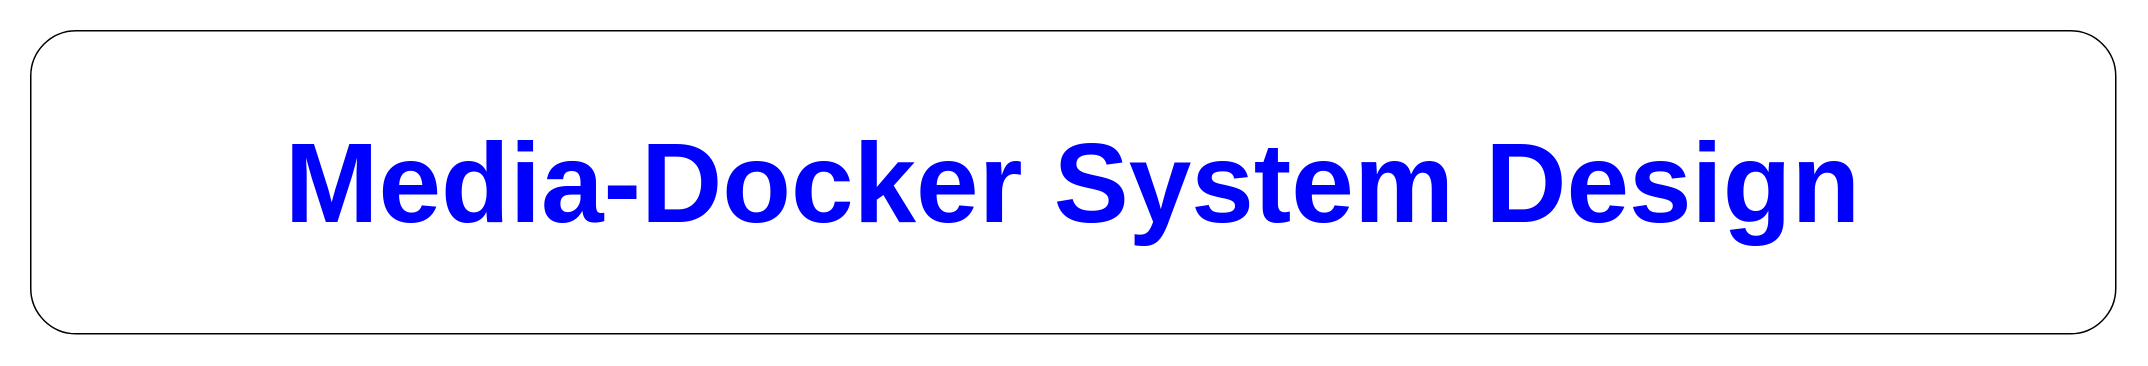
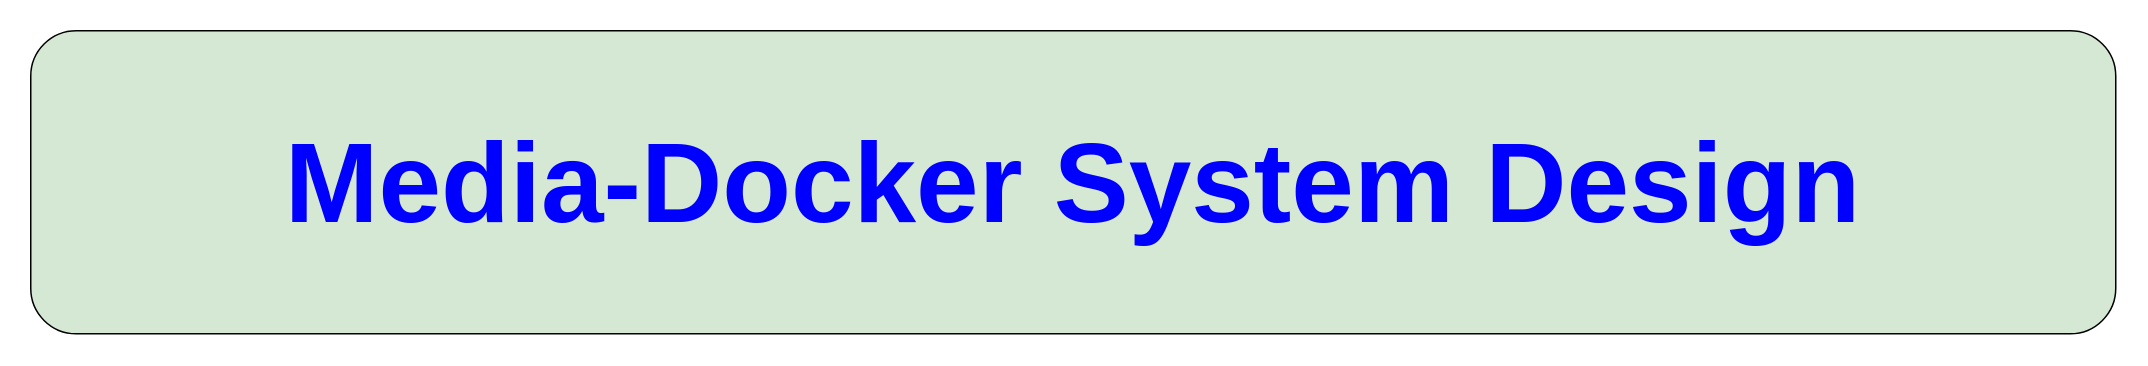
(1073, 182) -> (1073, 182)
